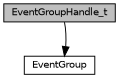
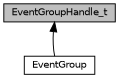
(66, 34) -> (53, 44)
